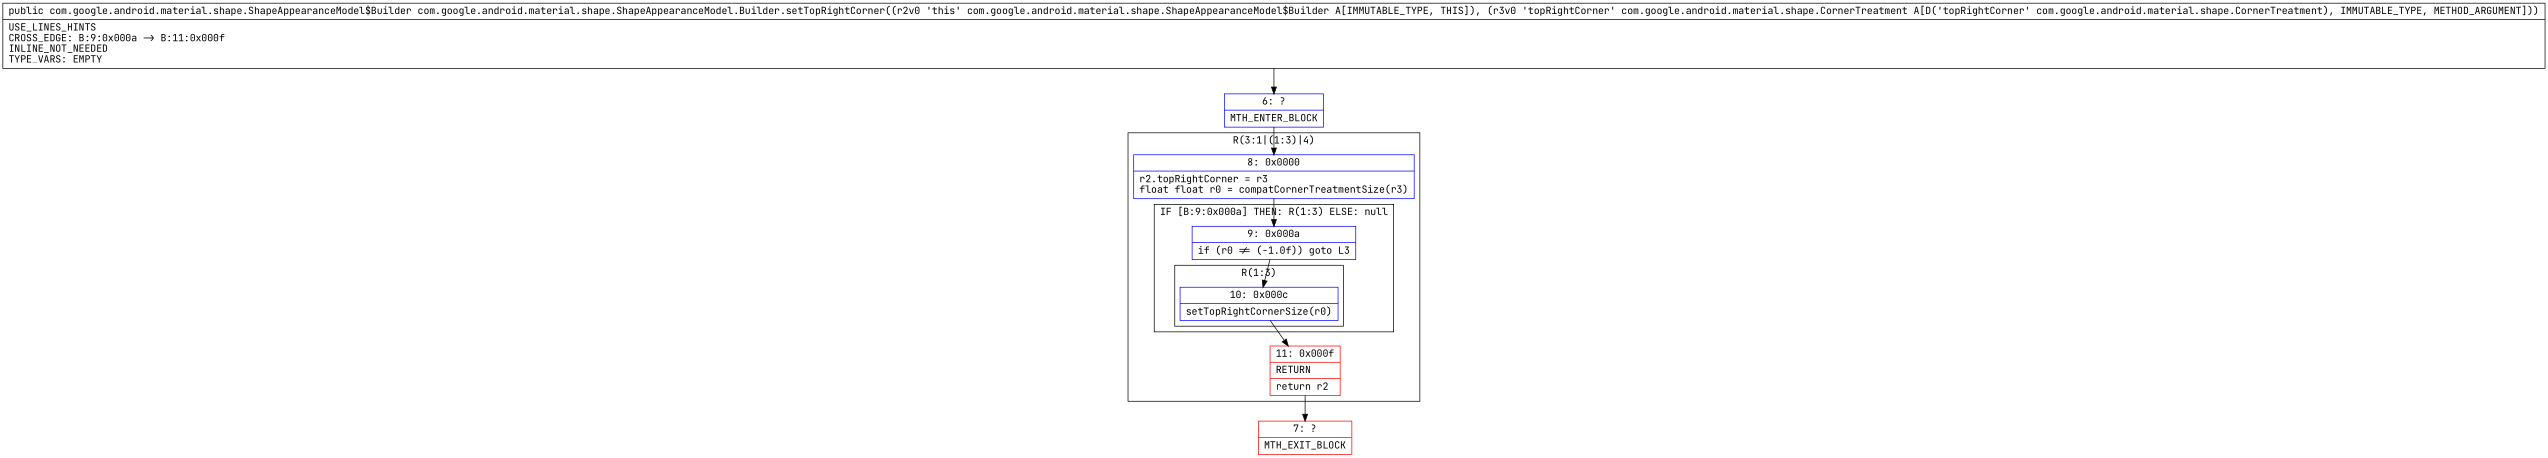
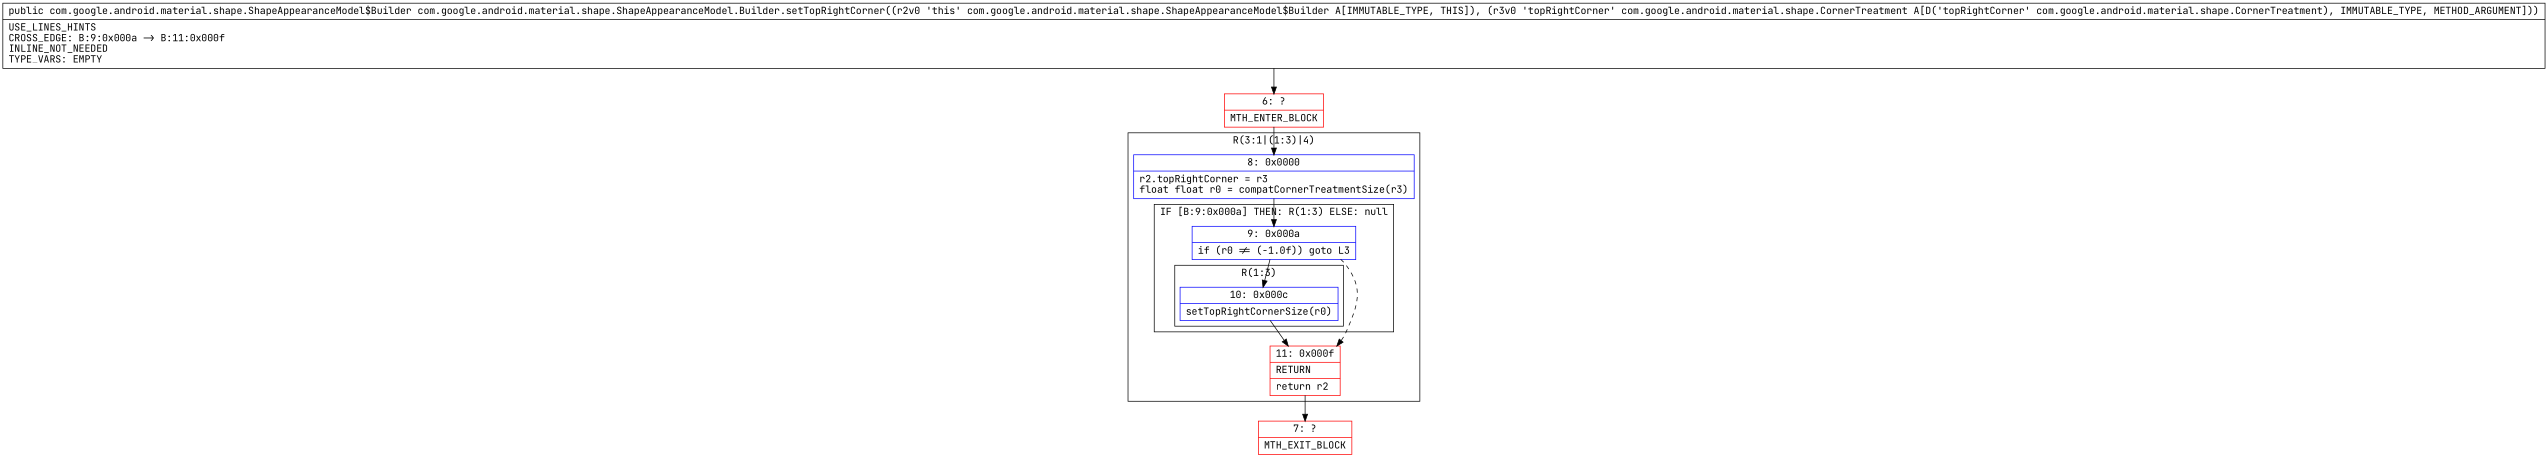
(1274, 110) -> (1274, 110)
none -> (1357, 299)
